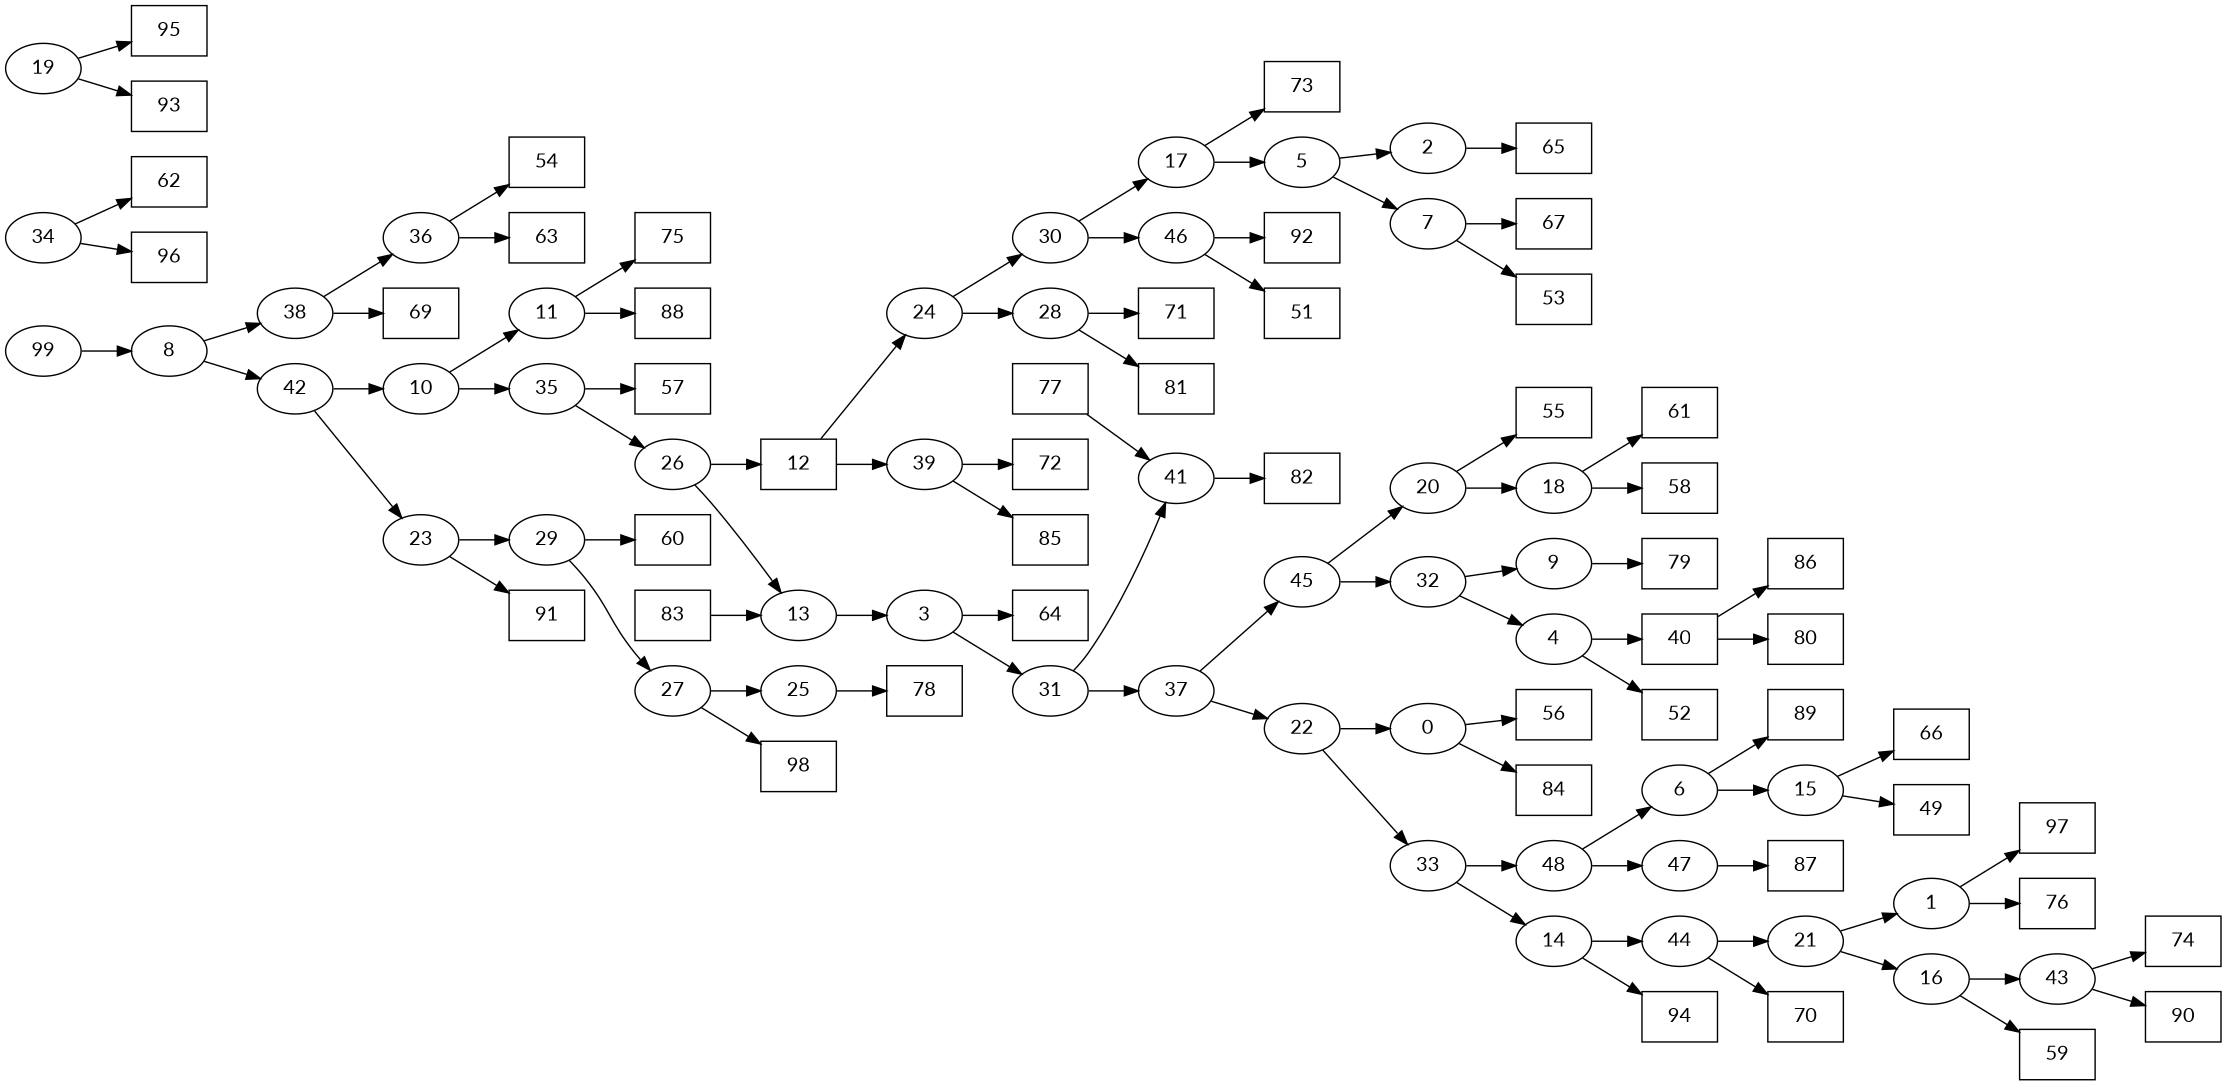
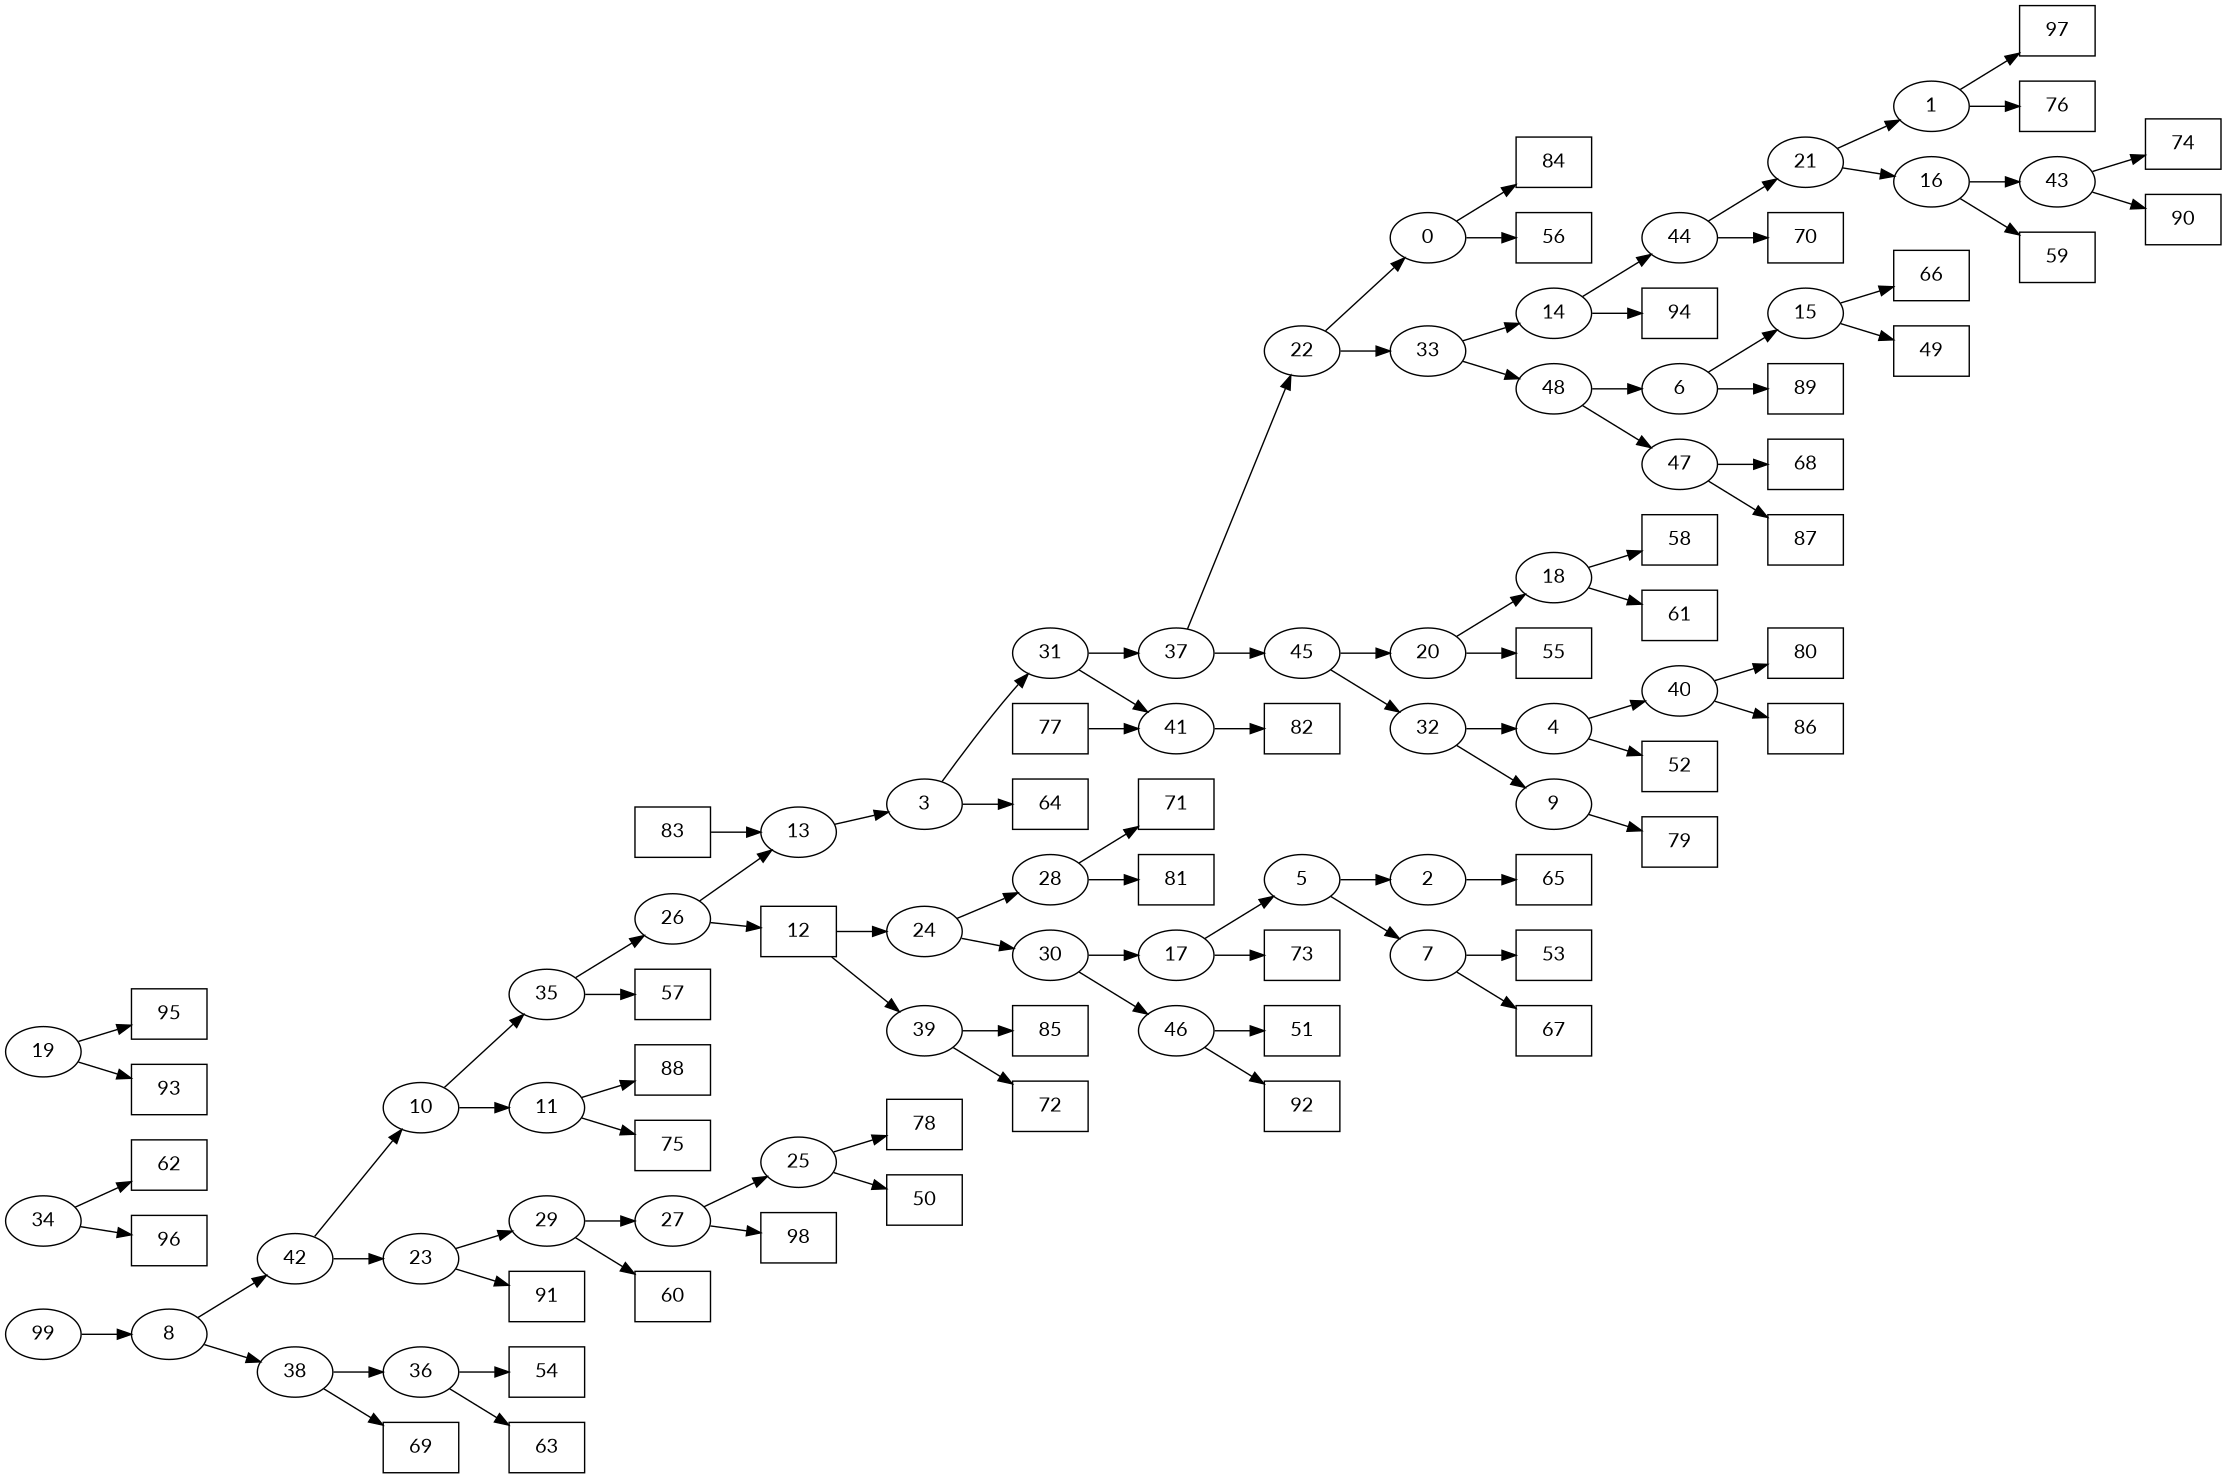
none -> (1806, 464)
(1680, 639) -> (1680, 691)
none -> (924, 1200)
